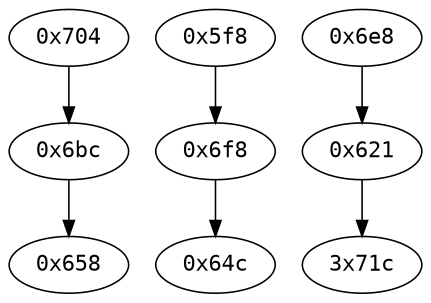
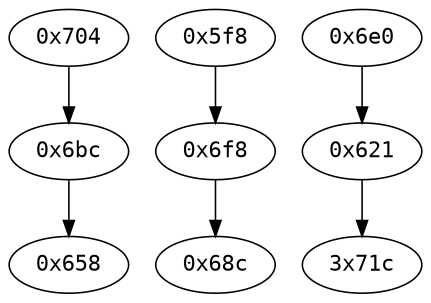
(362, 38) -> (362, 38)
(215, 265) -> (215, 265)
